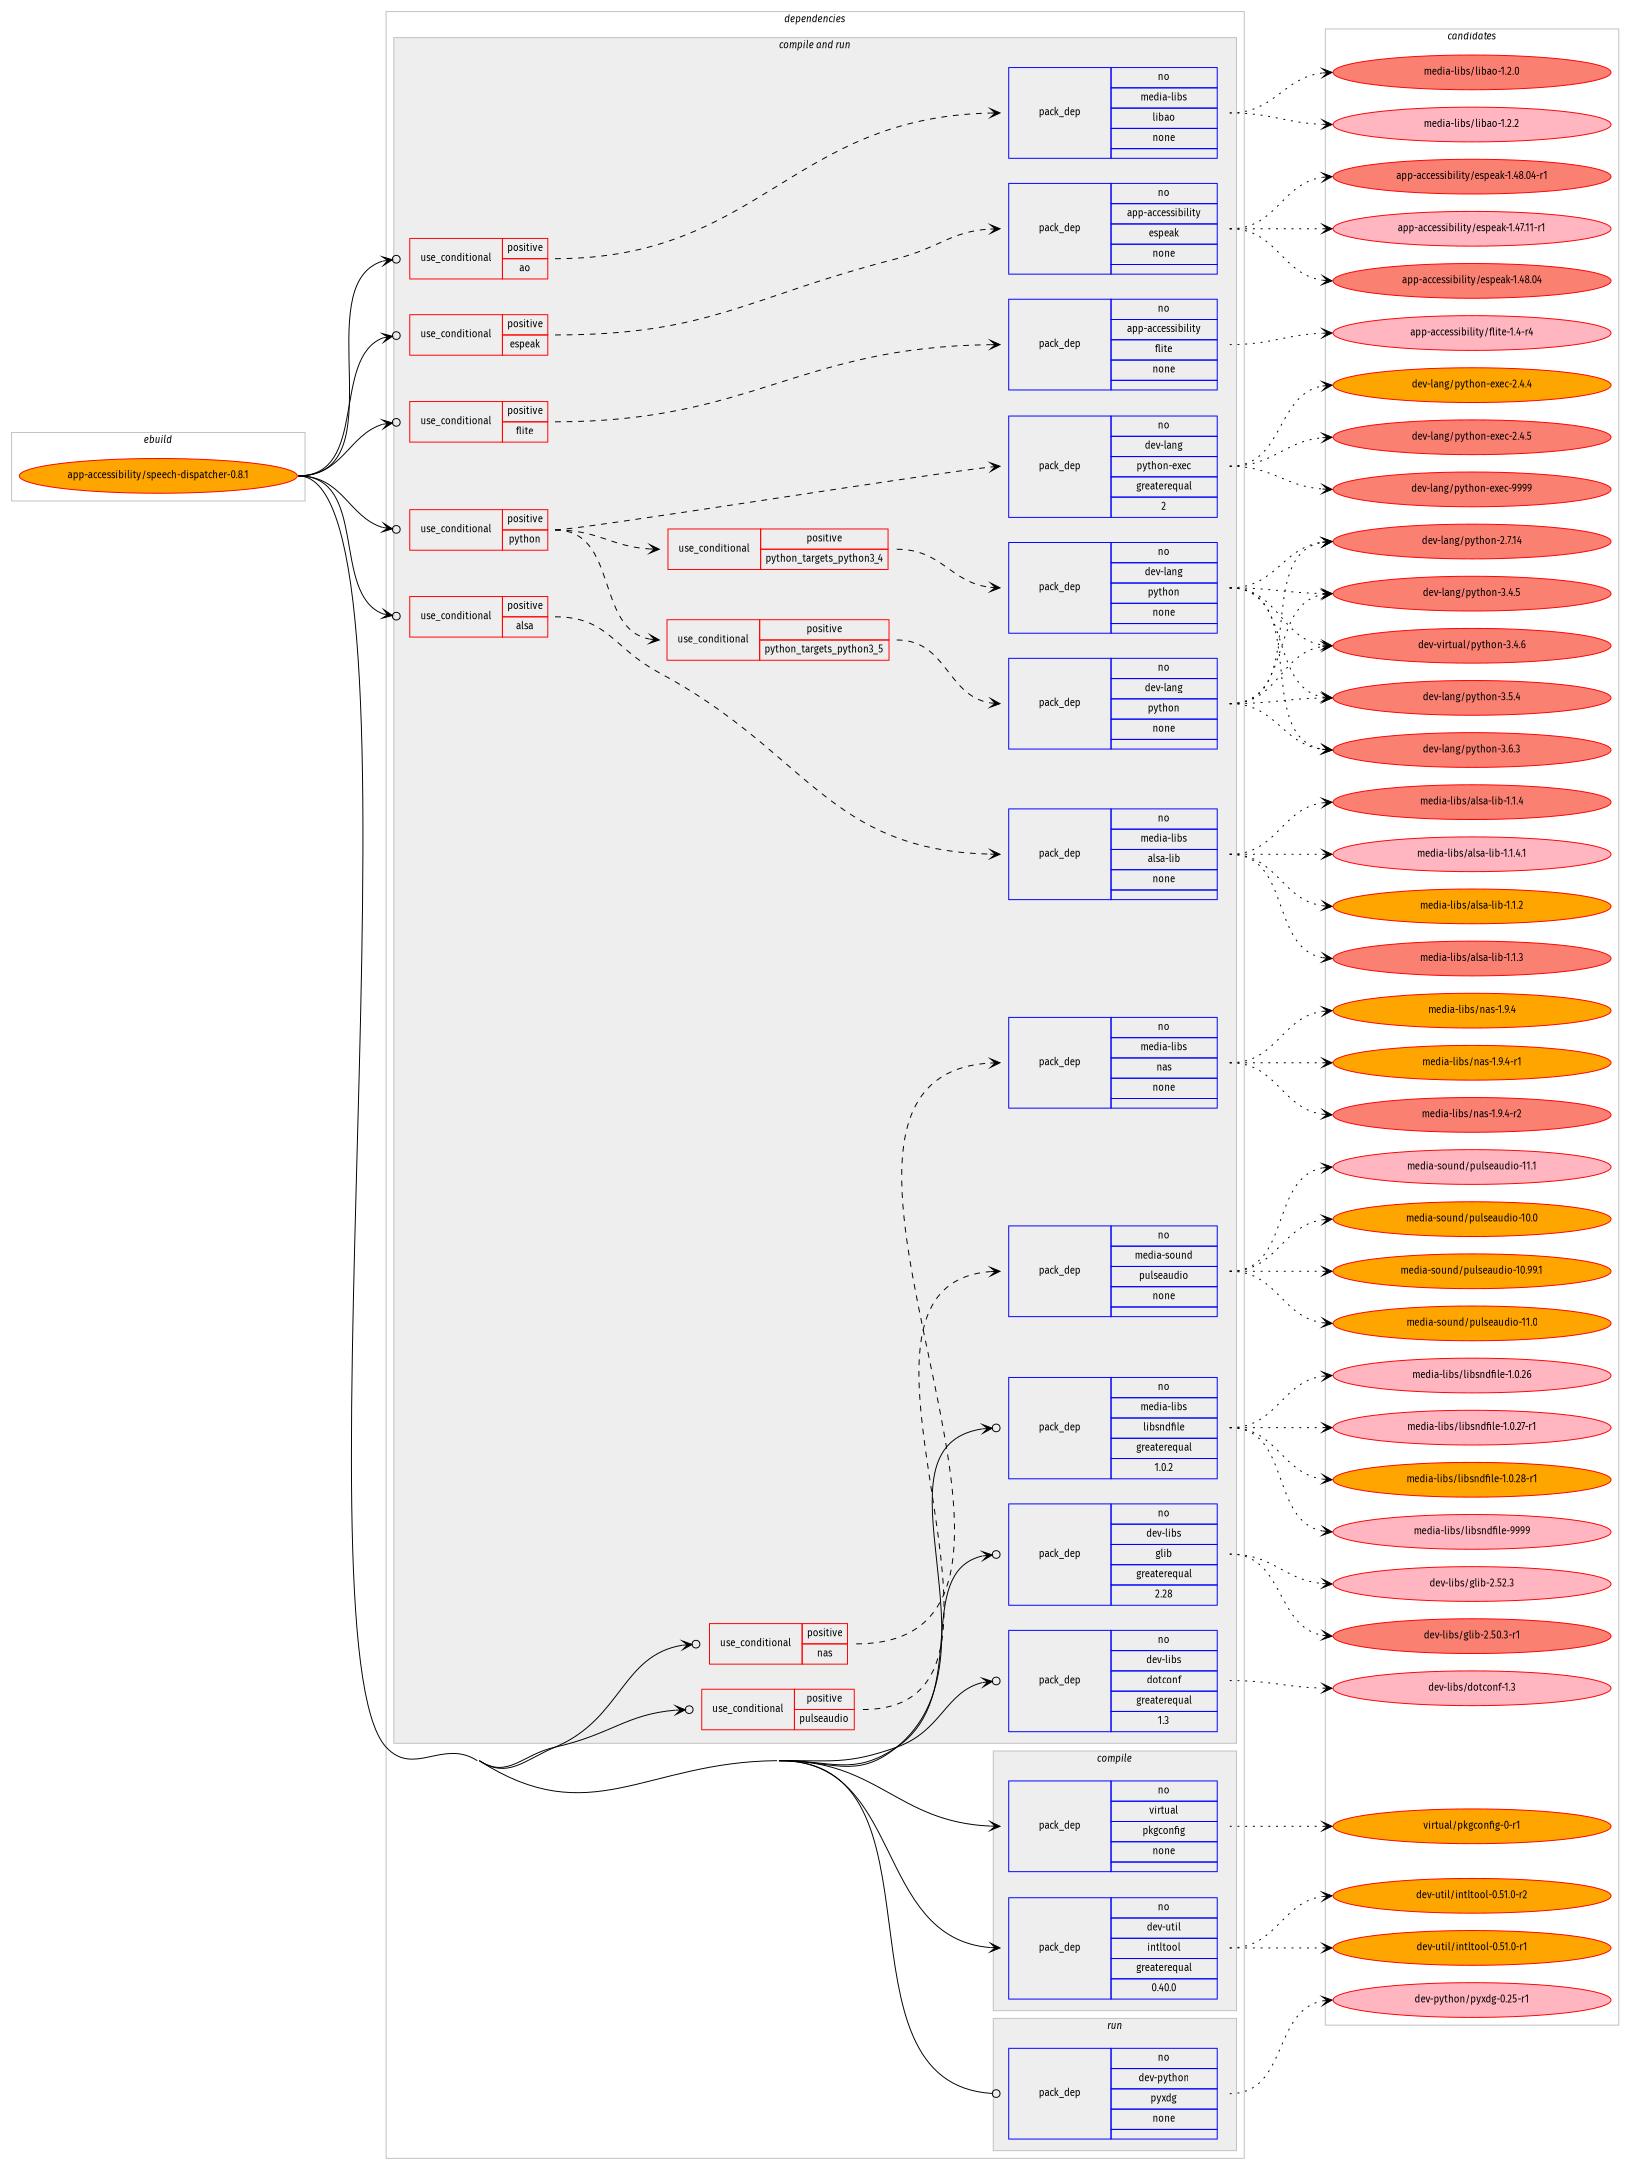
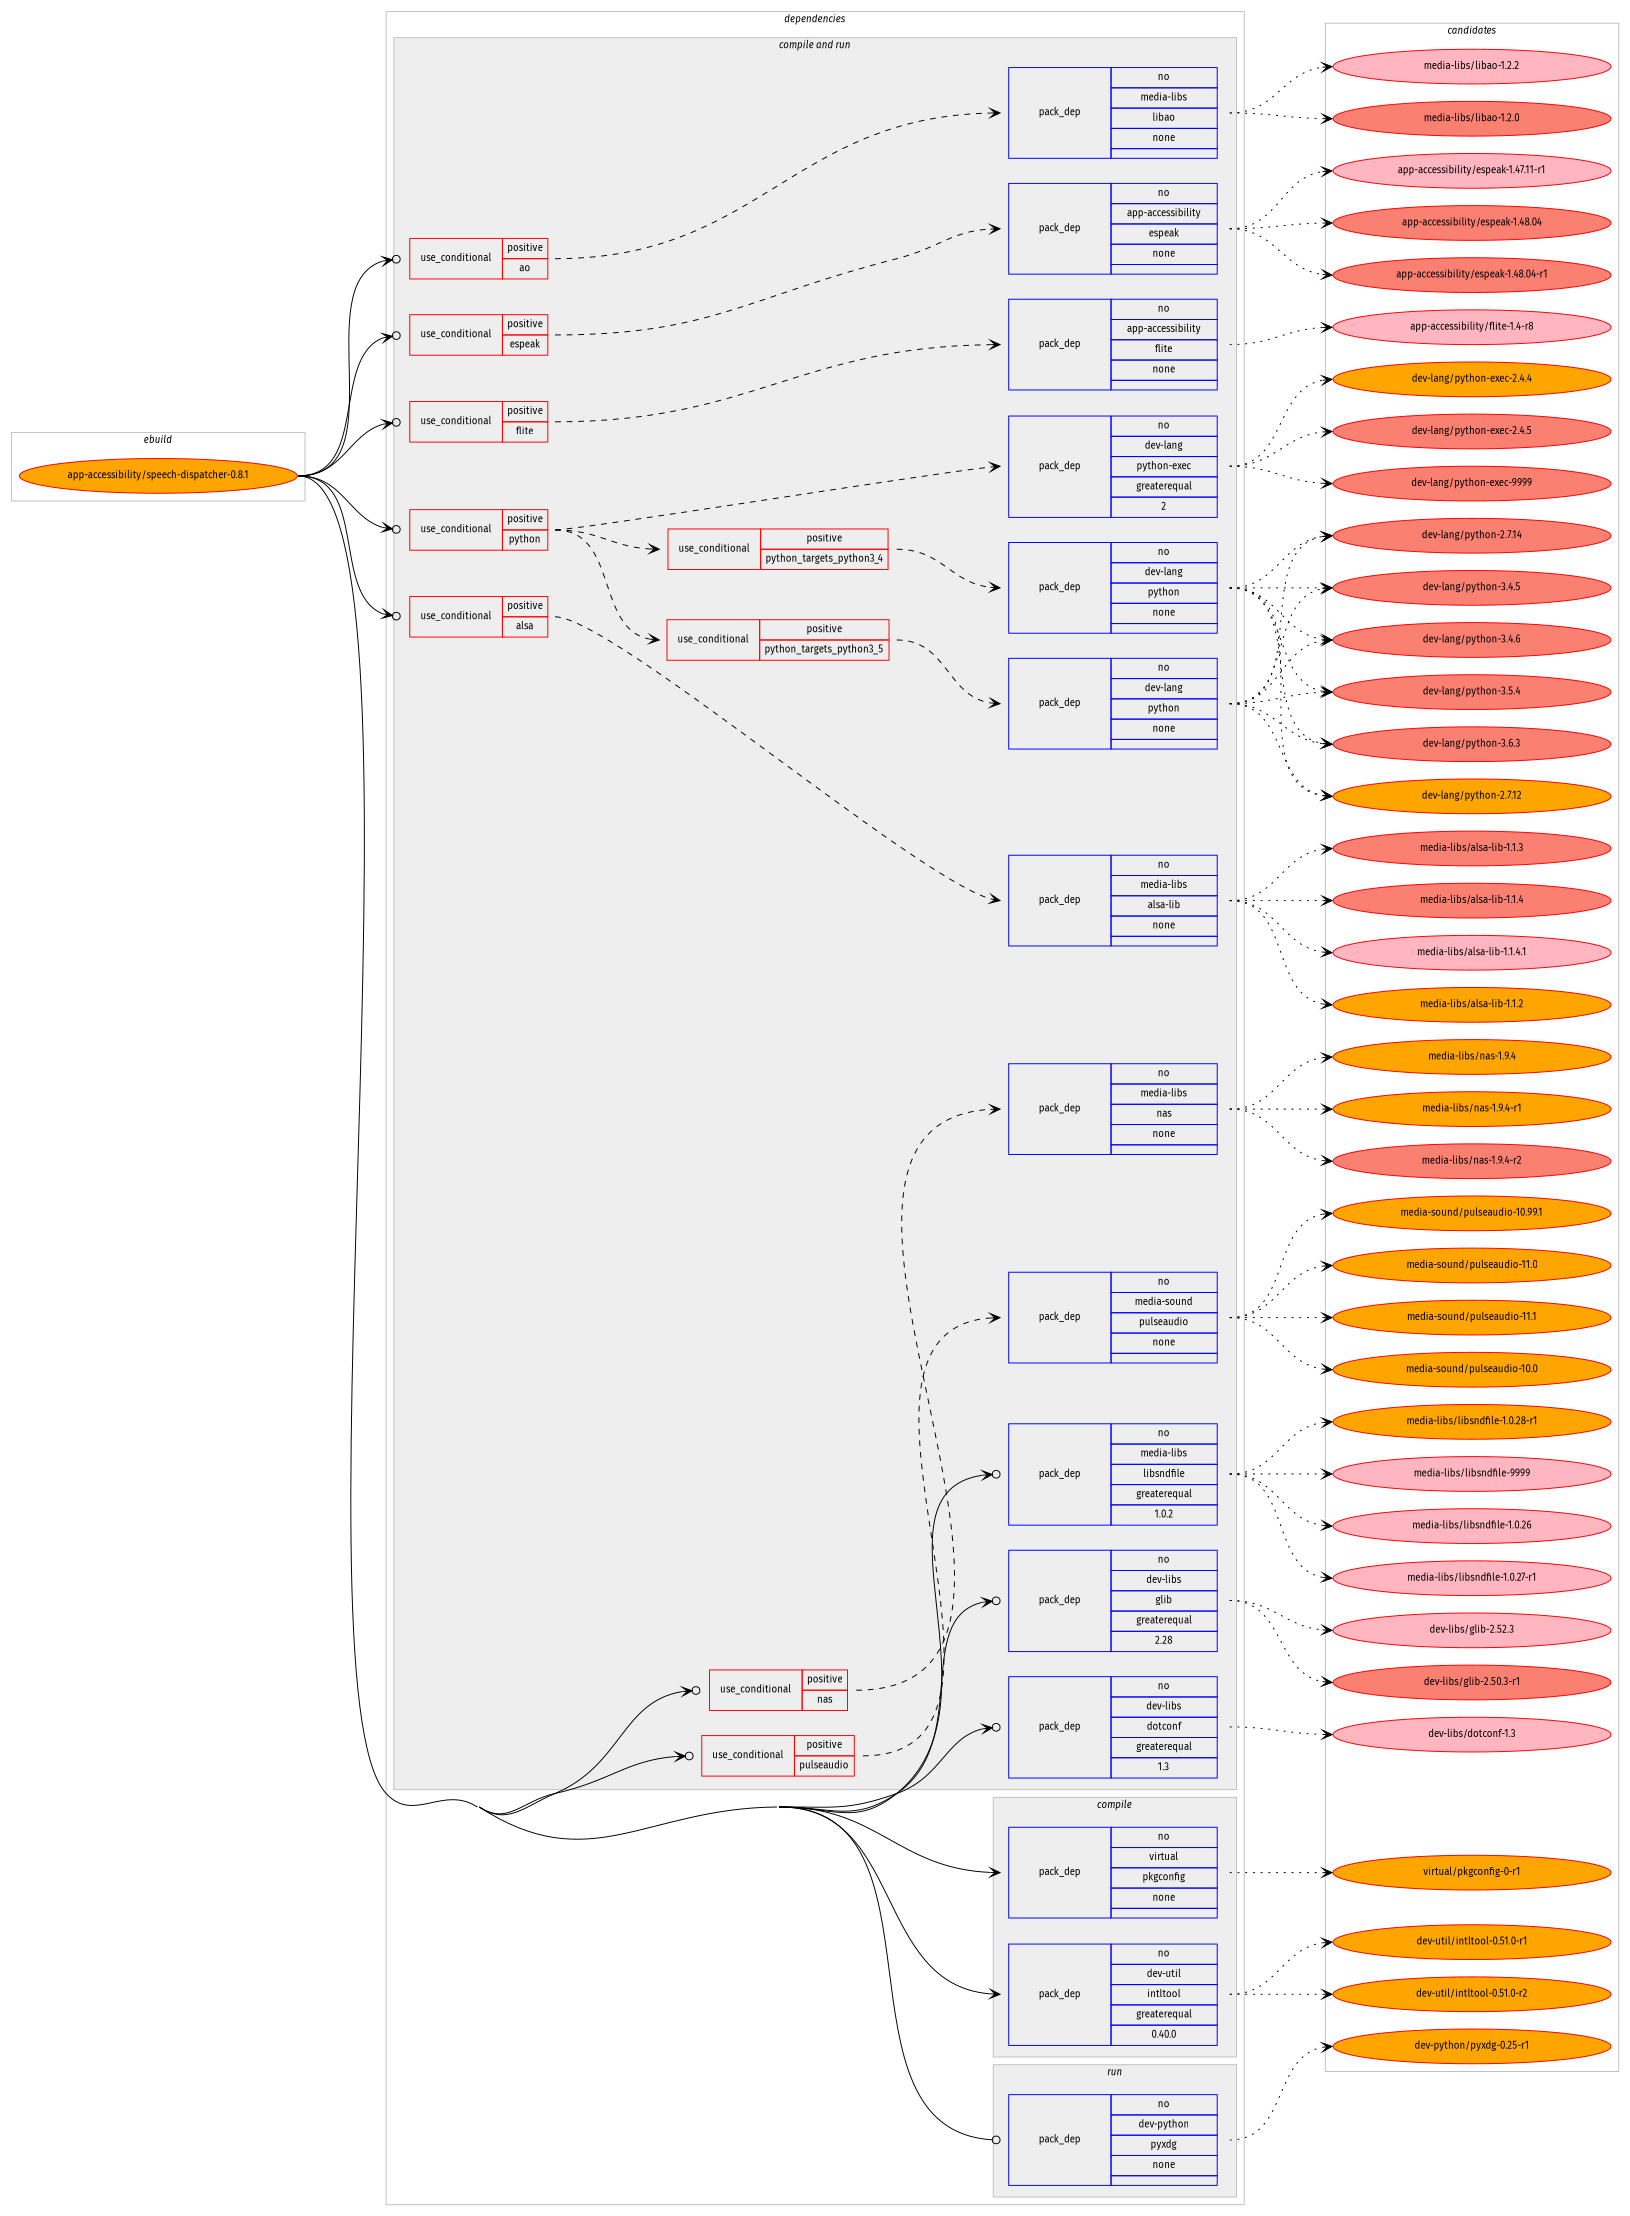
(1472, 333) -> (1472, 327)
(1472, 646) -> (1472, 640)
none -> (1472, 796)
(1472, 1167) -> (1472, 1318)
(1472, 2000) -> (1472, 2046)
